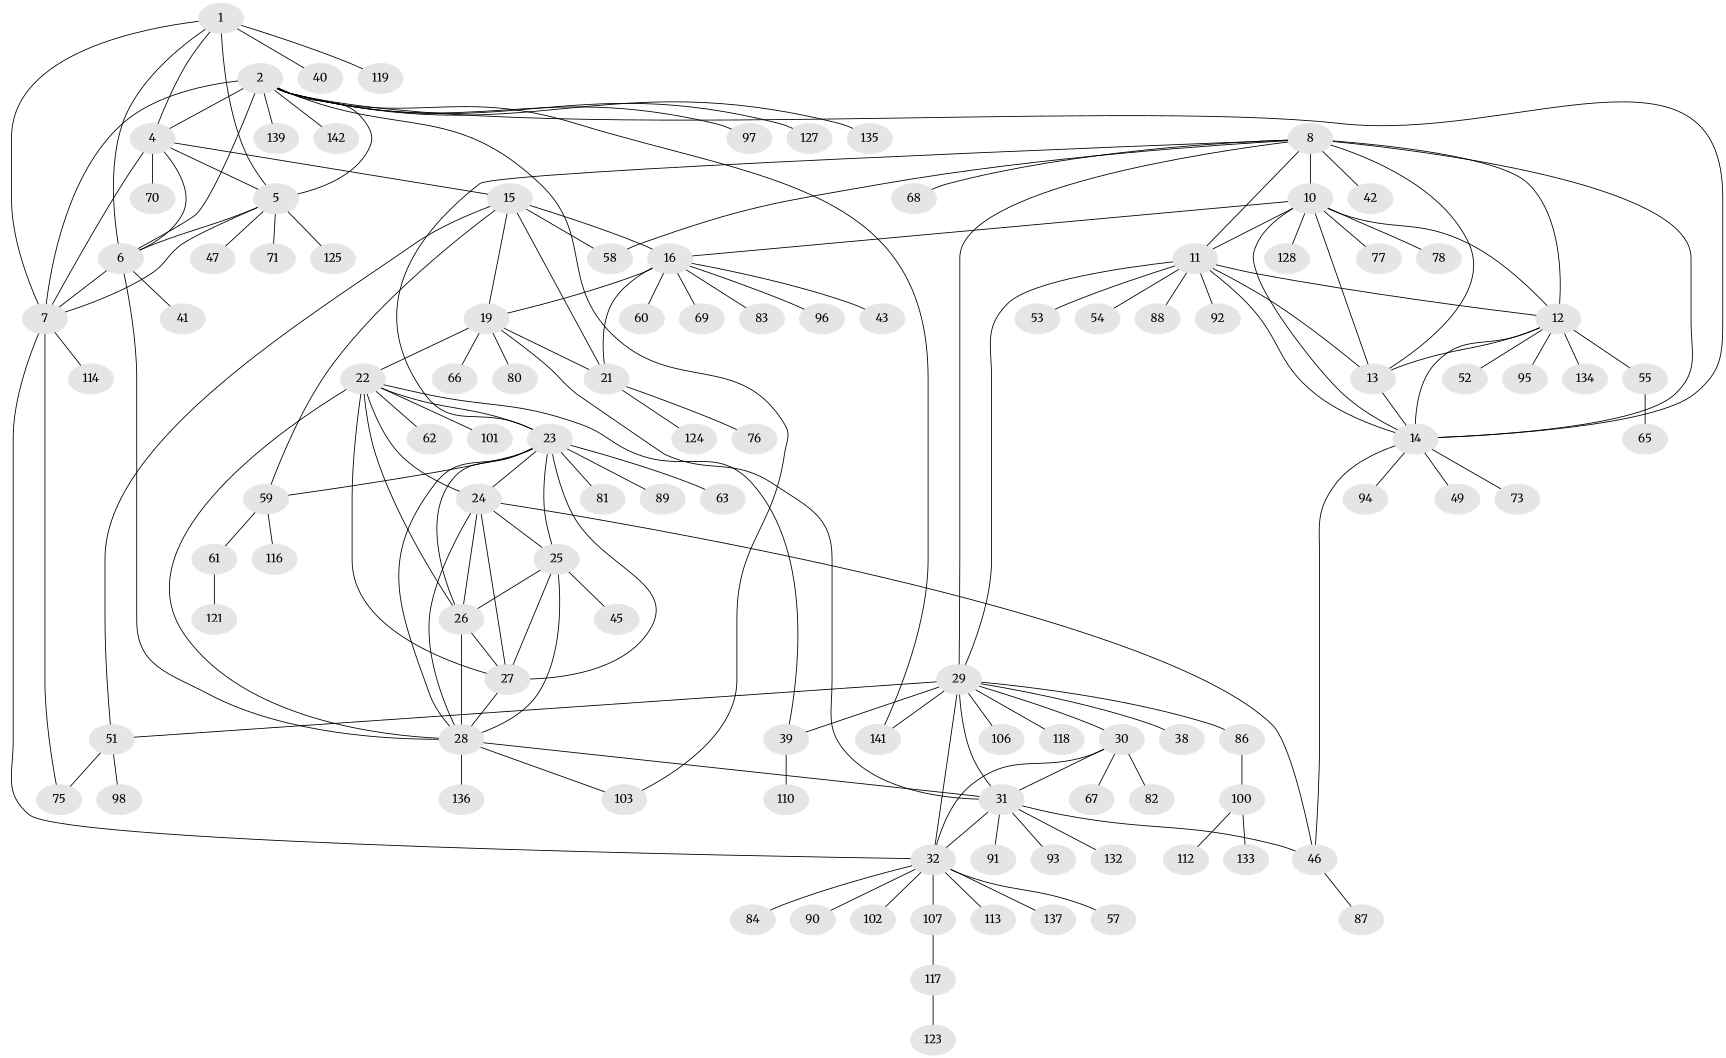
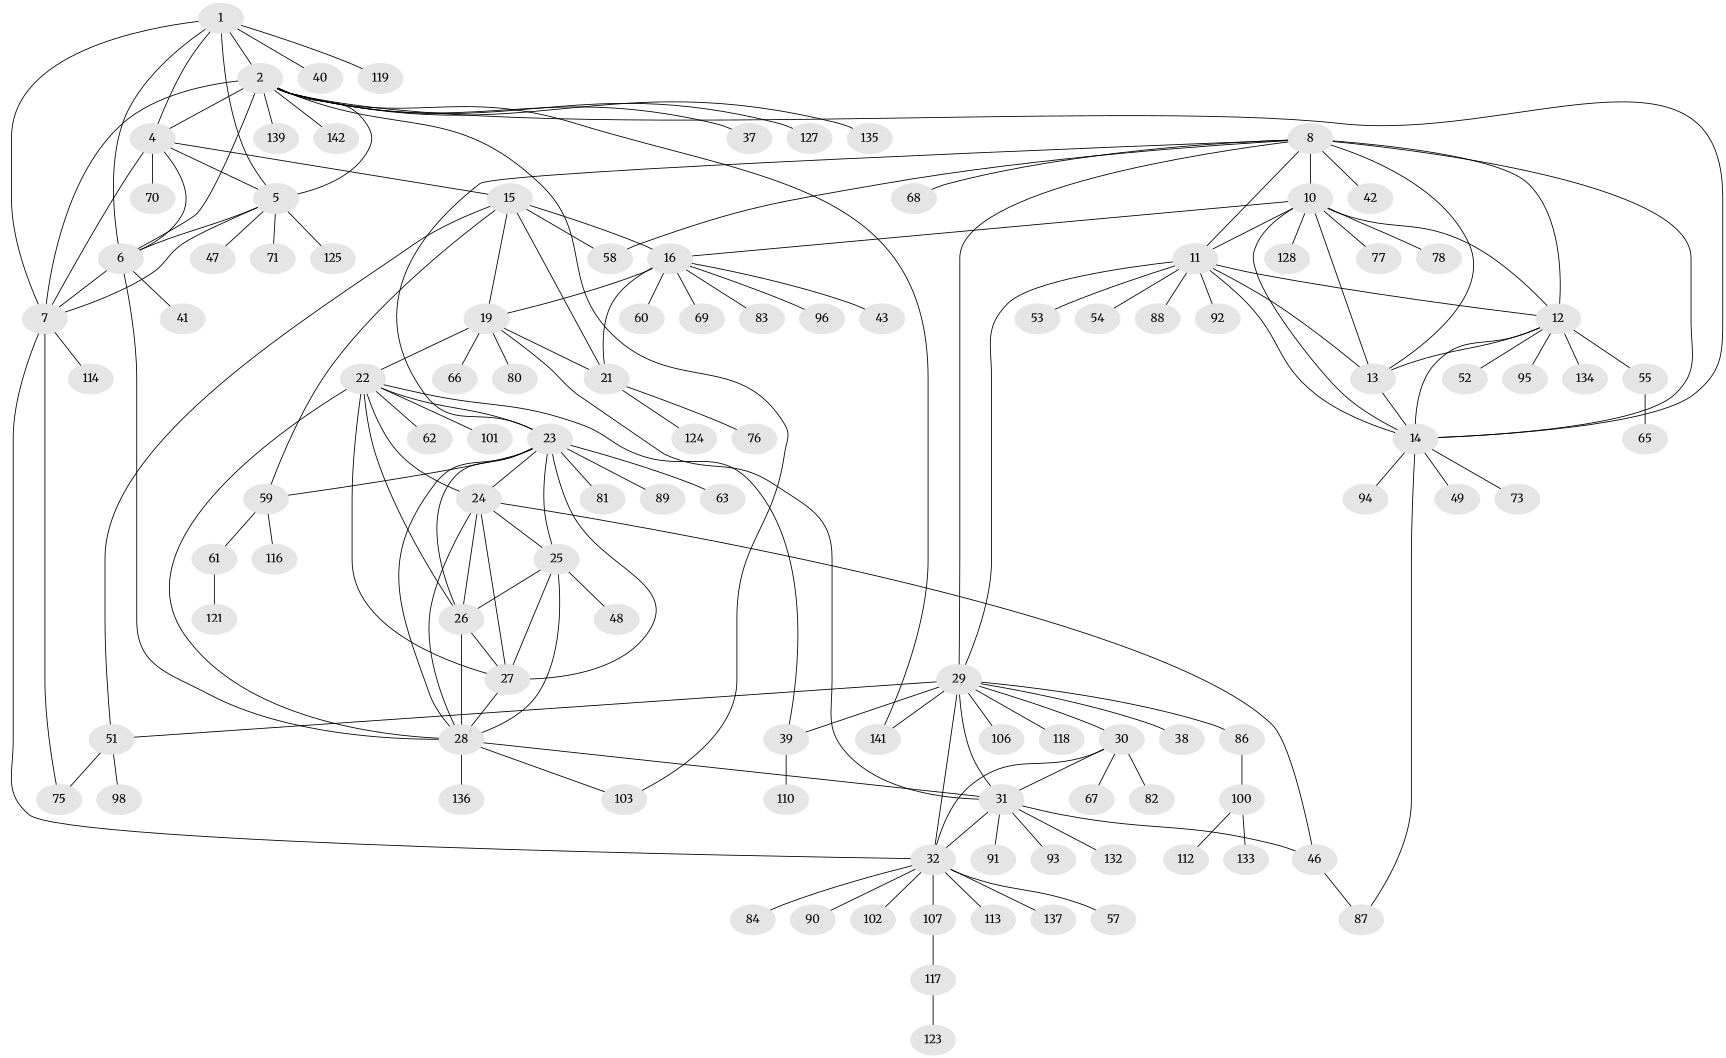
none -> (241, 48)
(749, 139) -> (749, 139)
(617, 619) -> (617, 619)
(1320, 627) -> (1411, 685)
